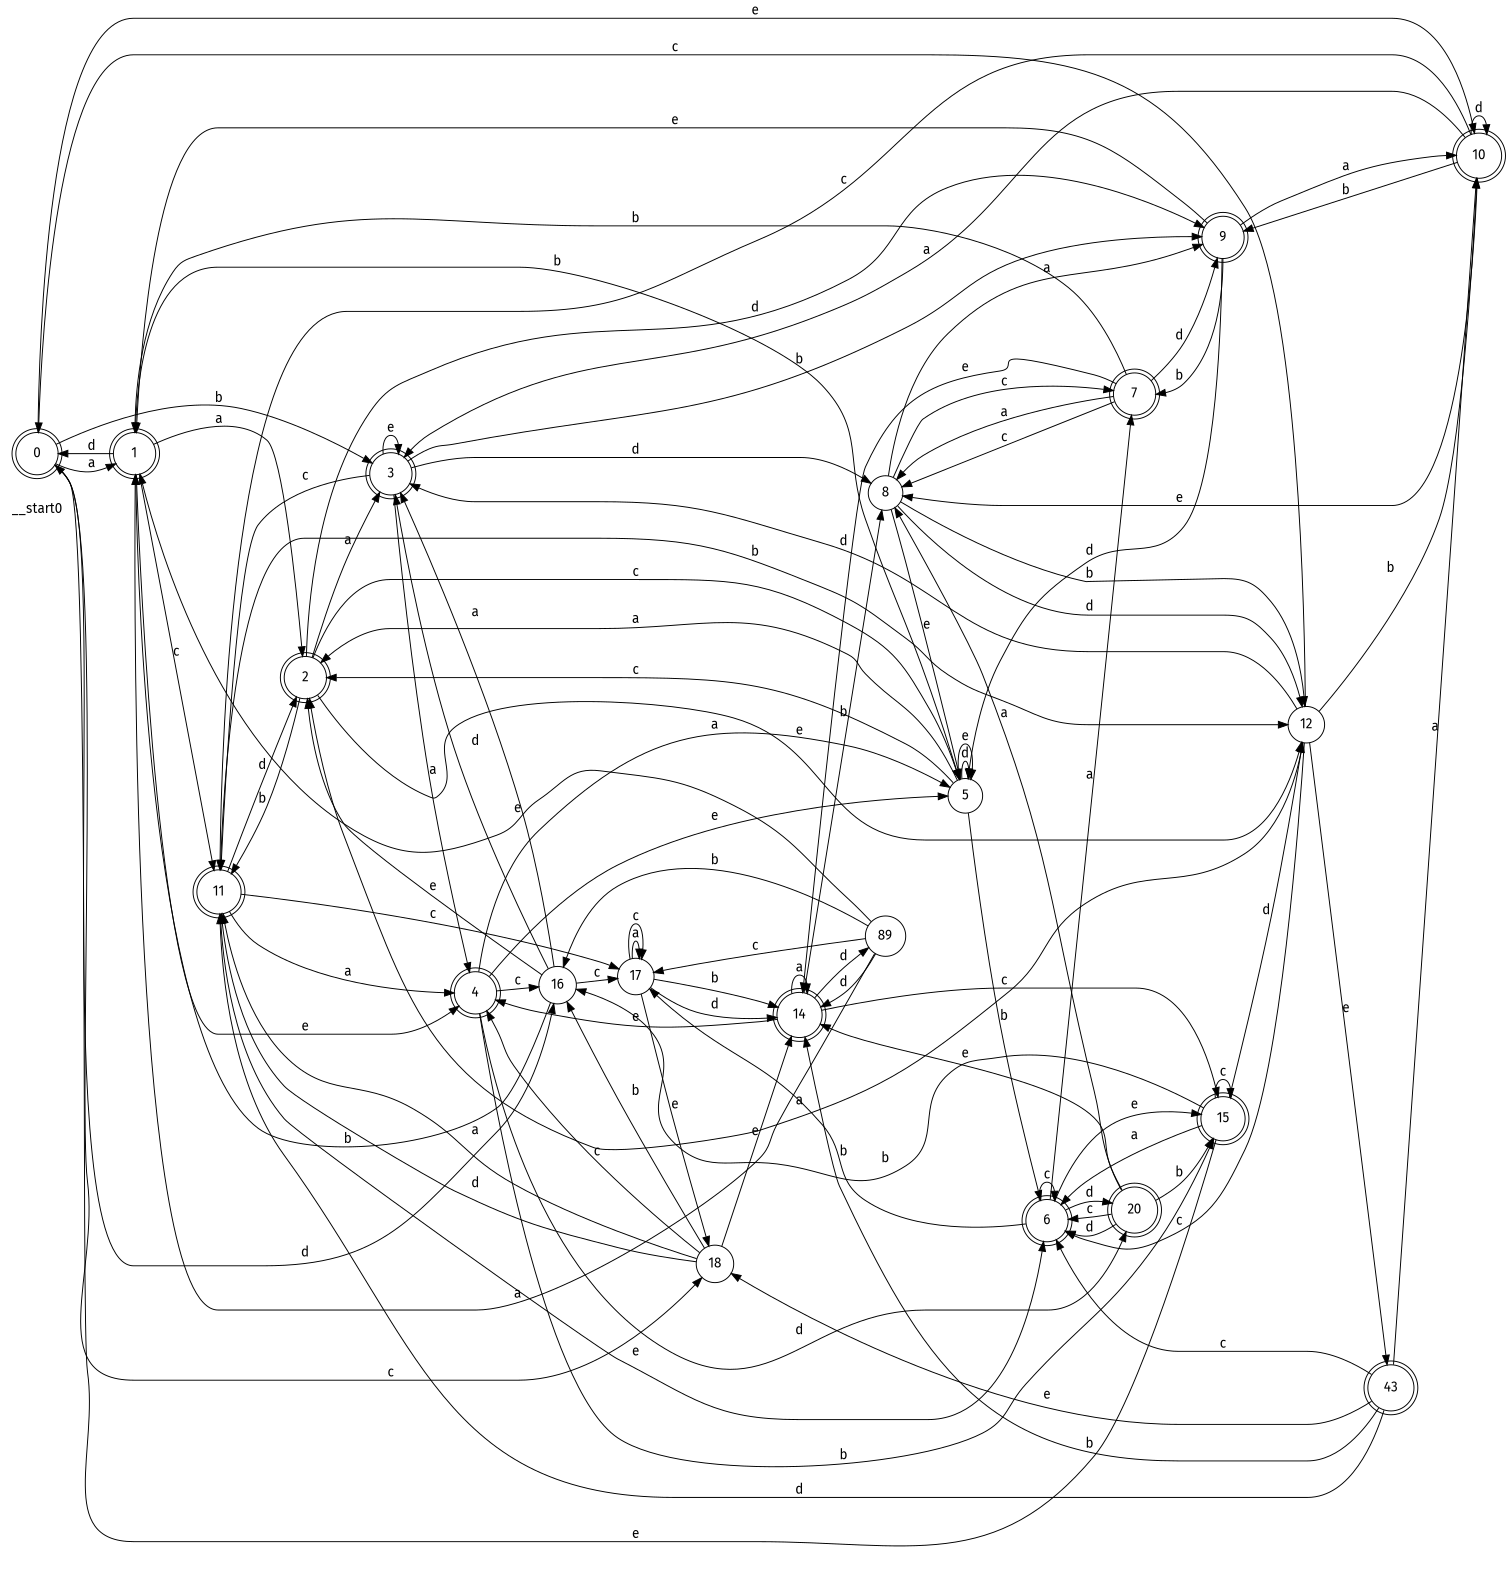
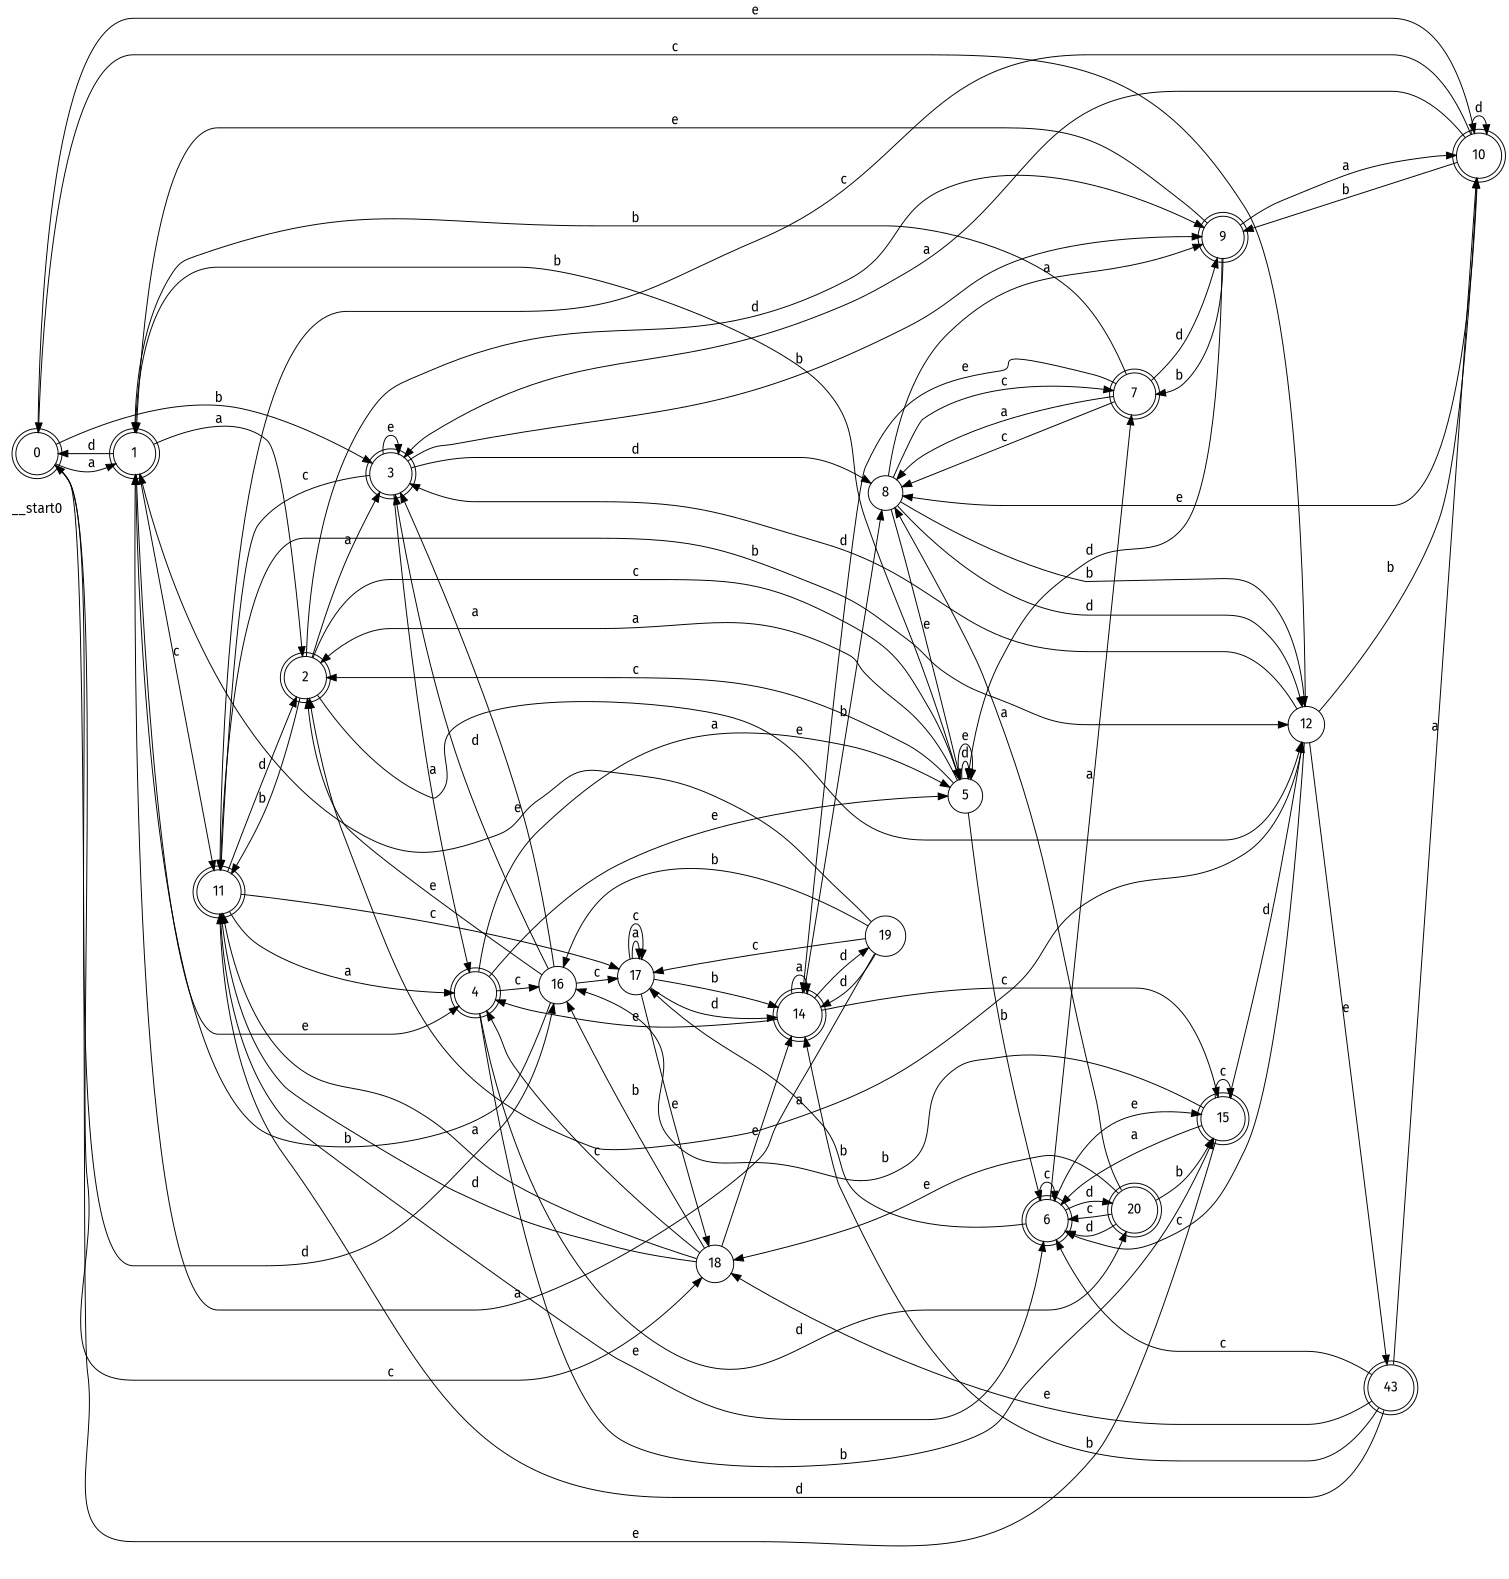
(886, 936) -> (886, 936)
(1003, 1076) -> (934, 1192)
